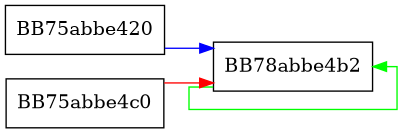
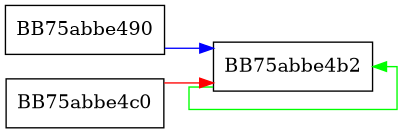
(85, 30) -> (85, 30)
(293, 67) -> (293, 67)
